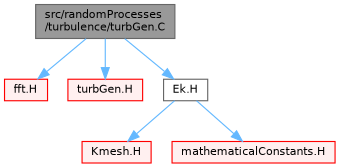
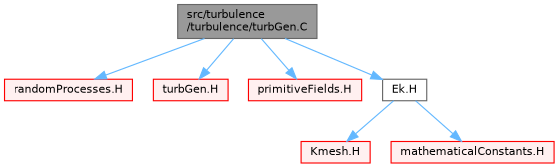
(105, 22) -> (247, 22)
(26, 90) -> (68, 90)
none -> (305, 90)
